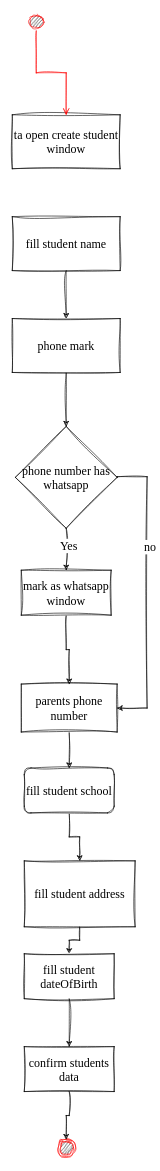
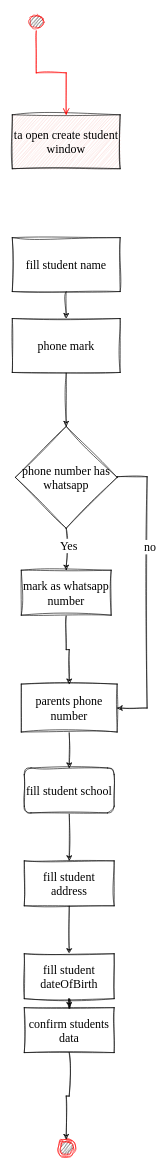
(66, 141) -> (66, 141)
(66, 243) -> (66, 264)
(66, 593) -> (66, 593)
(80, 894) -> (69, 884)
(69, 1070) -> (69, 1031)
